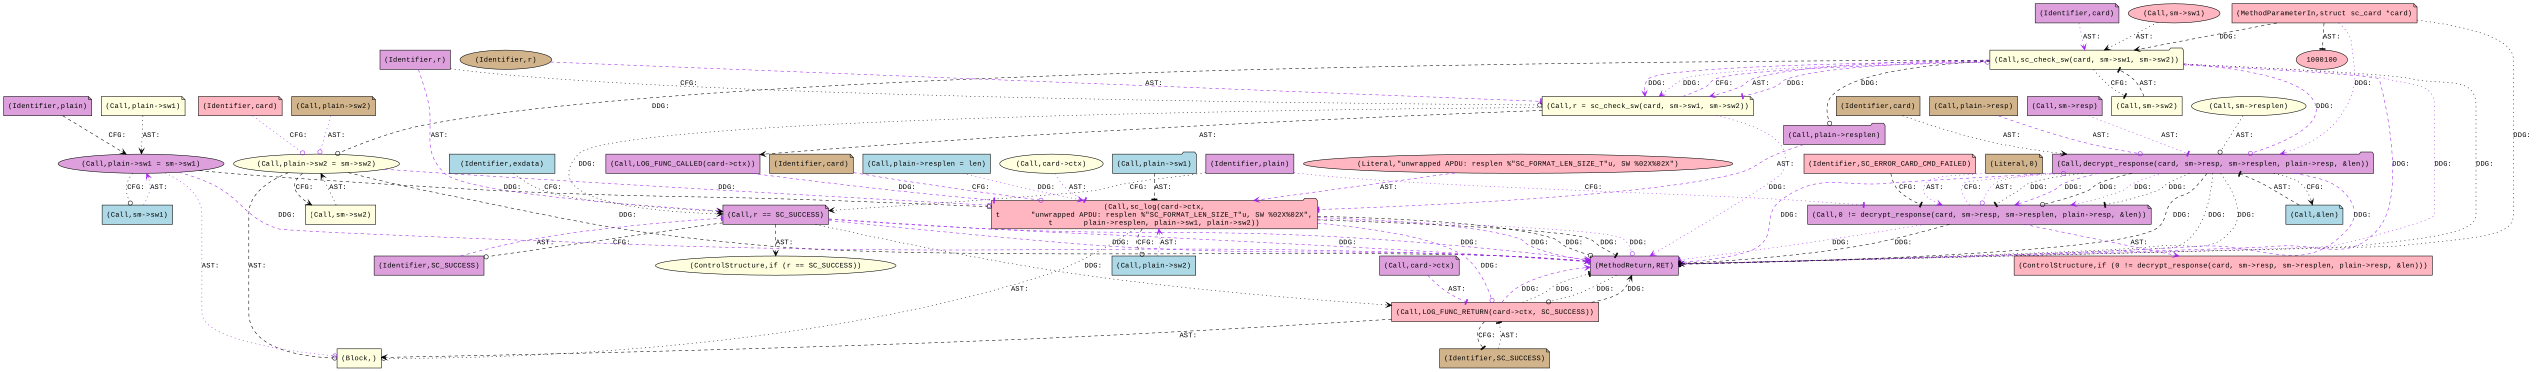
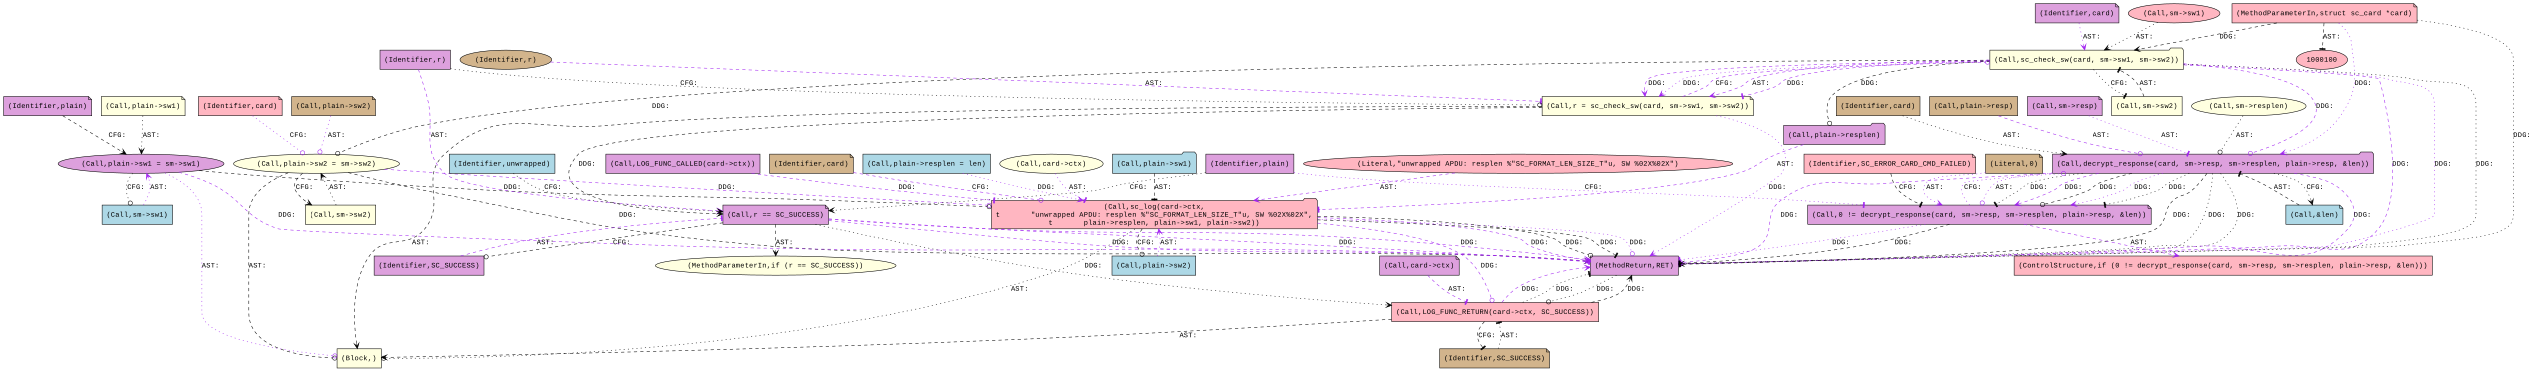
(968, 119) -> (968, 119)
(1154, 128) -> (872, 113)
(502, 164) -> (502, 164)
(776, 266) -> (776, 266)
